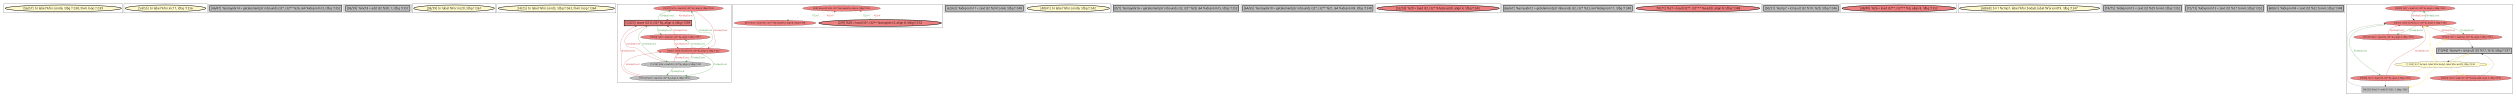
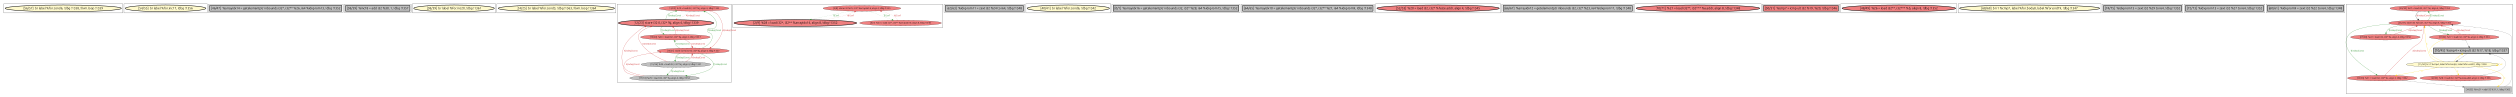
(1801, 8) -> (1801, 8)
(658, 23) -> (666, 23)
(643, 46) -> none
